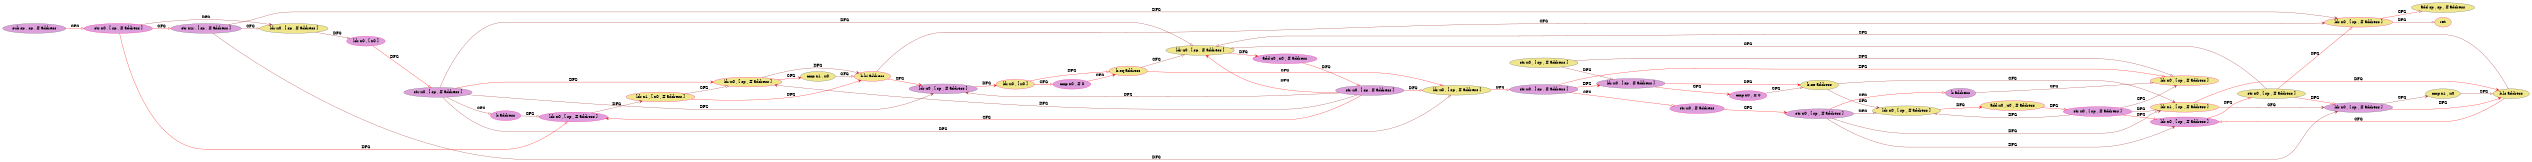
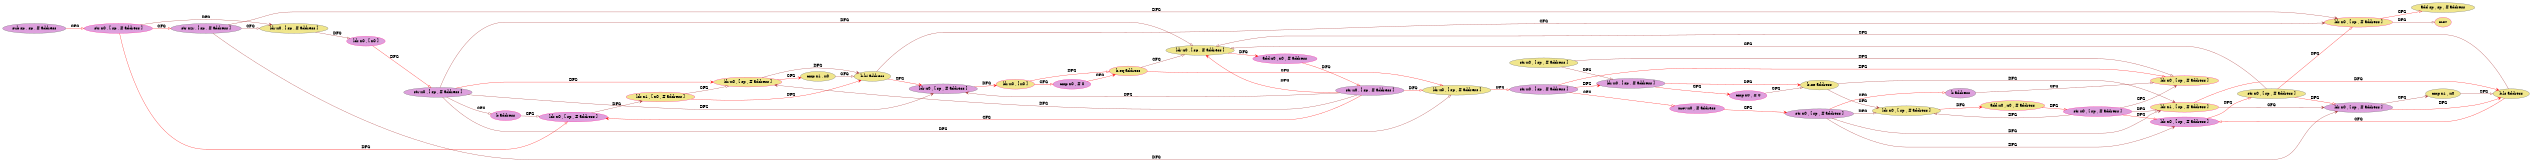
(2443, 22) -> (2443, 22)
(872, 76) -> (872, 76)
(2013, 79) -> (2013, 79)
(1697, 109) -> (1697, 109)
